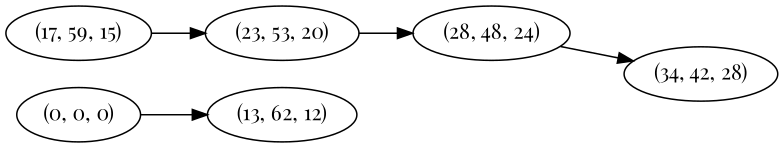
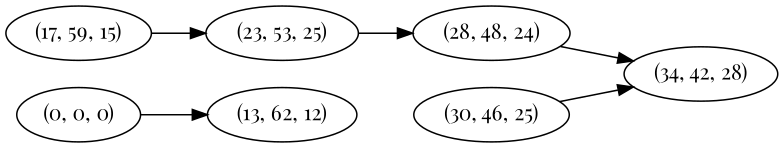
(282, 33) -> (282, 33)
none -> (492, 115)
